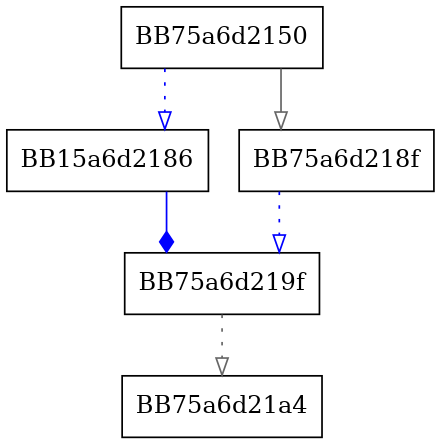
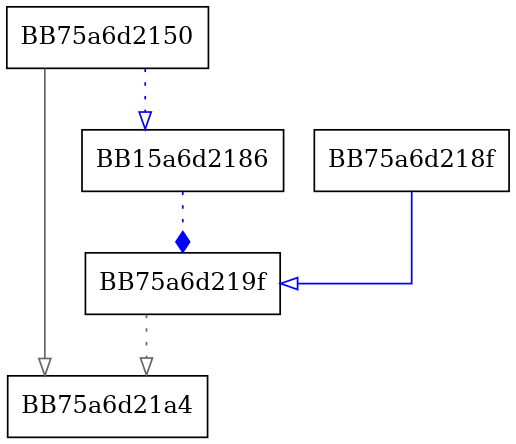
(281, 90) -> (45, 213)
(167, 212) -> (183, 212)
(279, 213) -> (401, 284)
